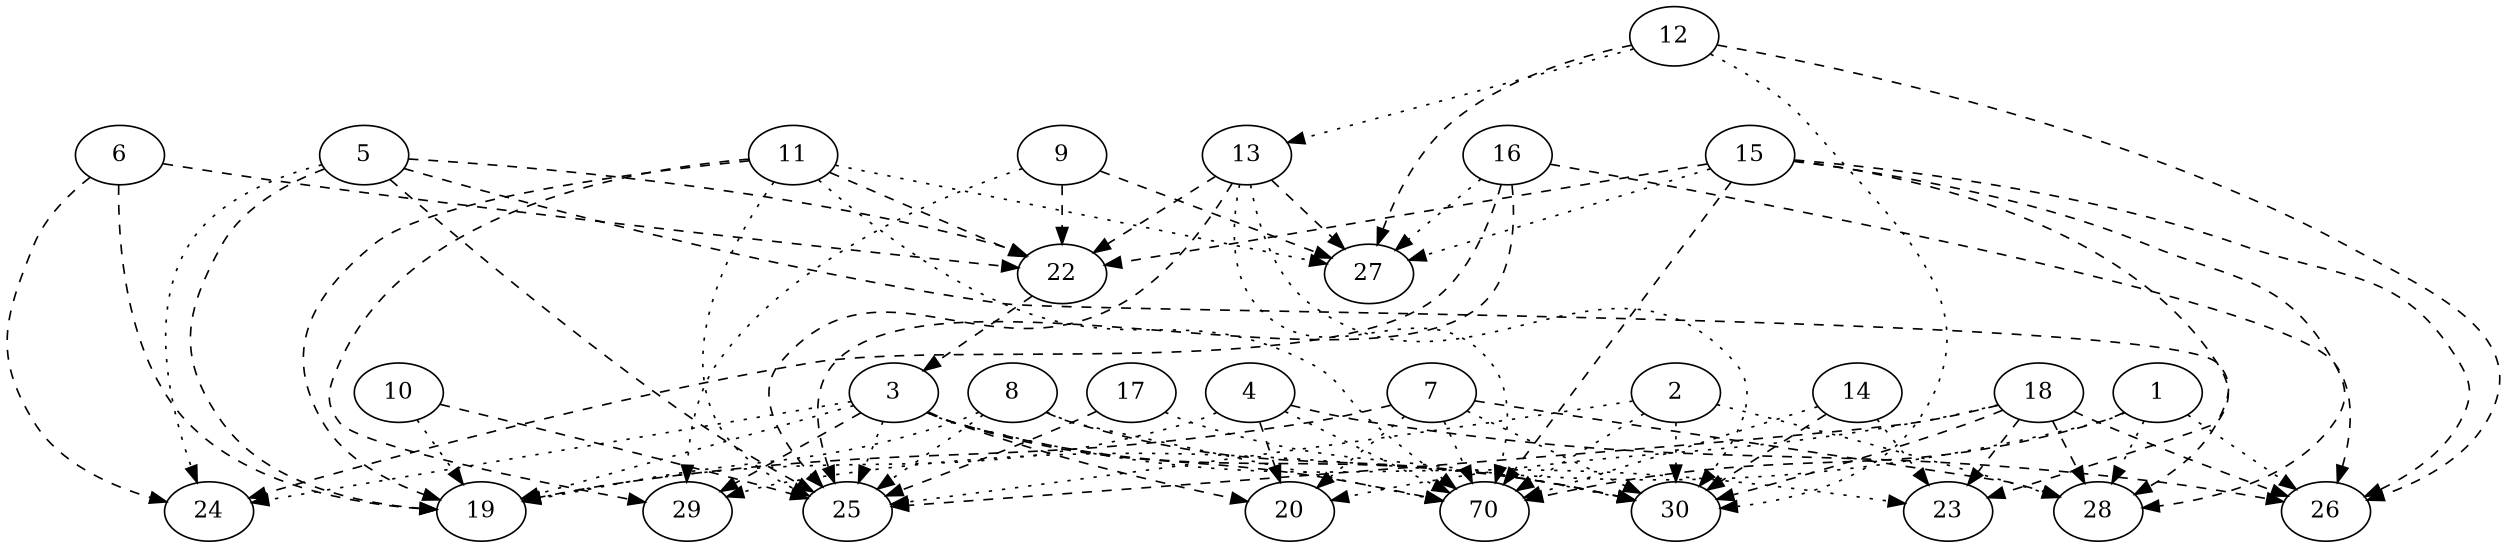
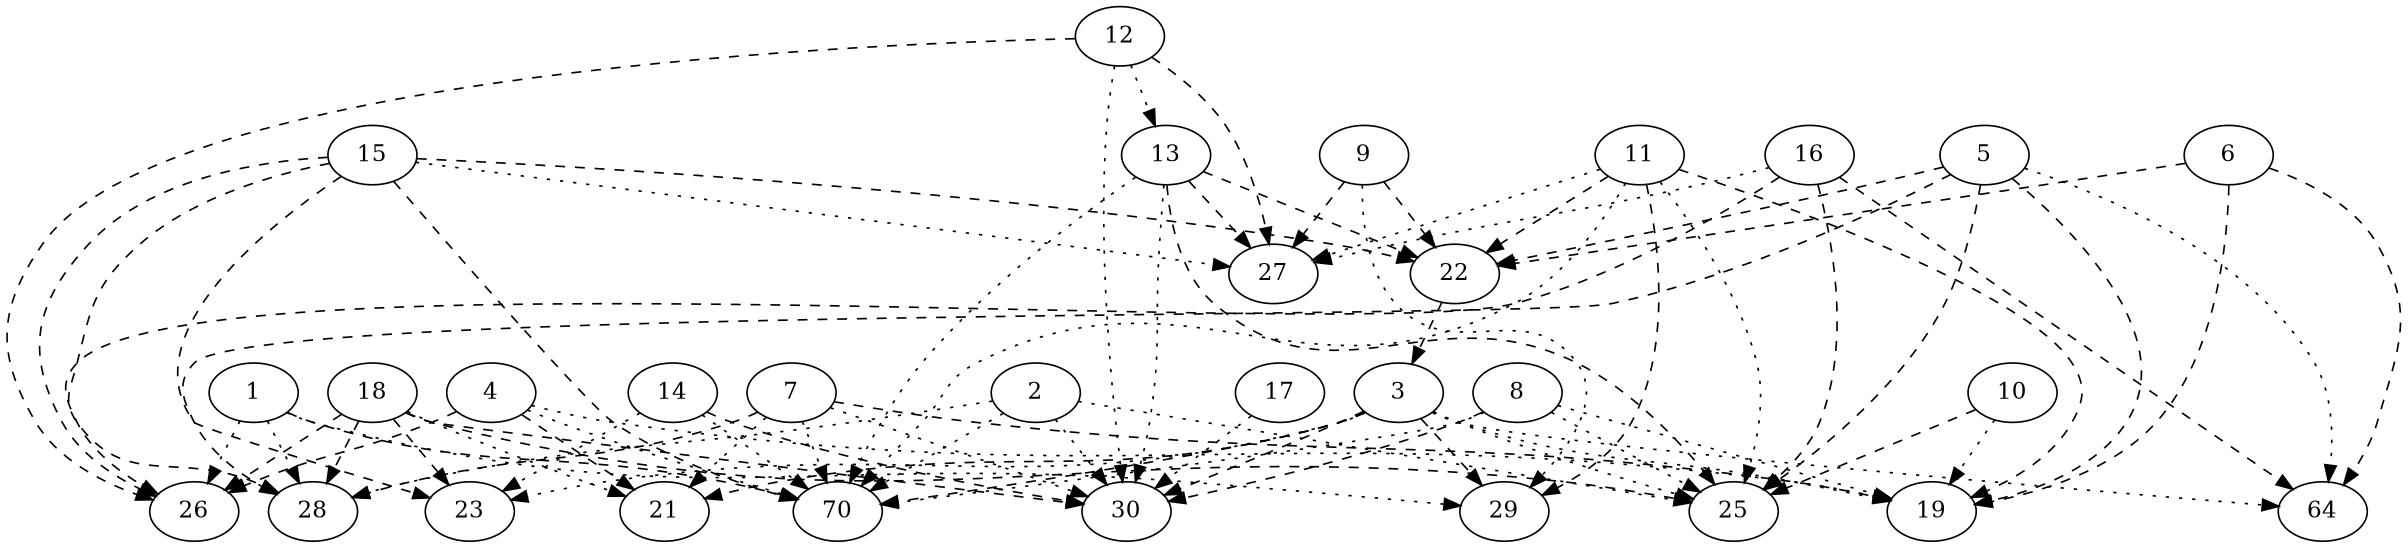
(1048, 432) -> none
(209, 512) -> (2323, 512)
(1290, 512) -> (665, 512)
